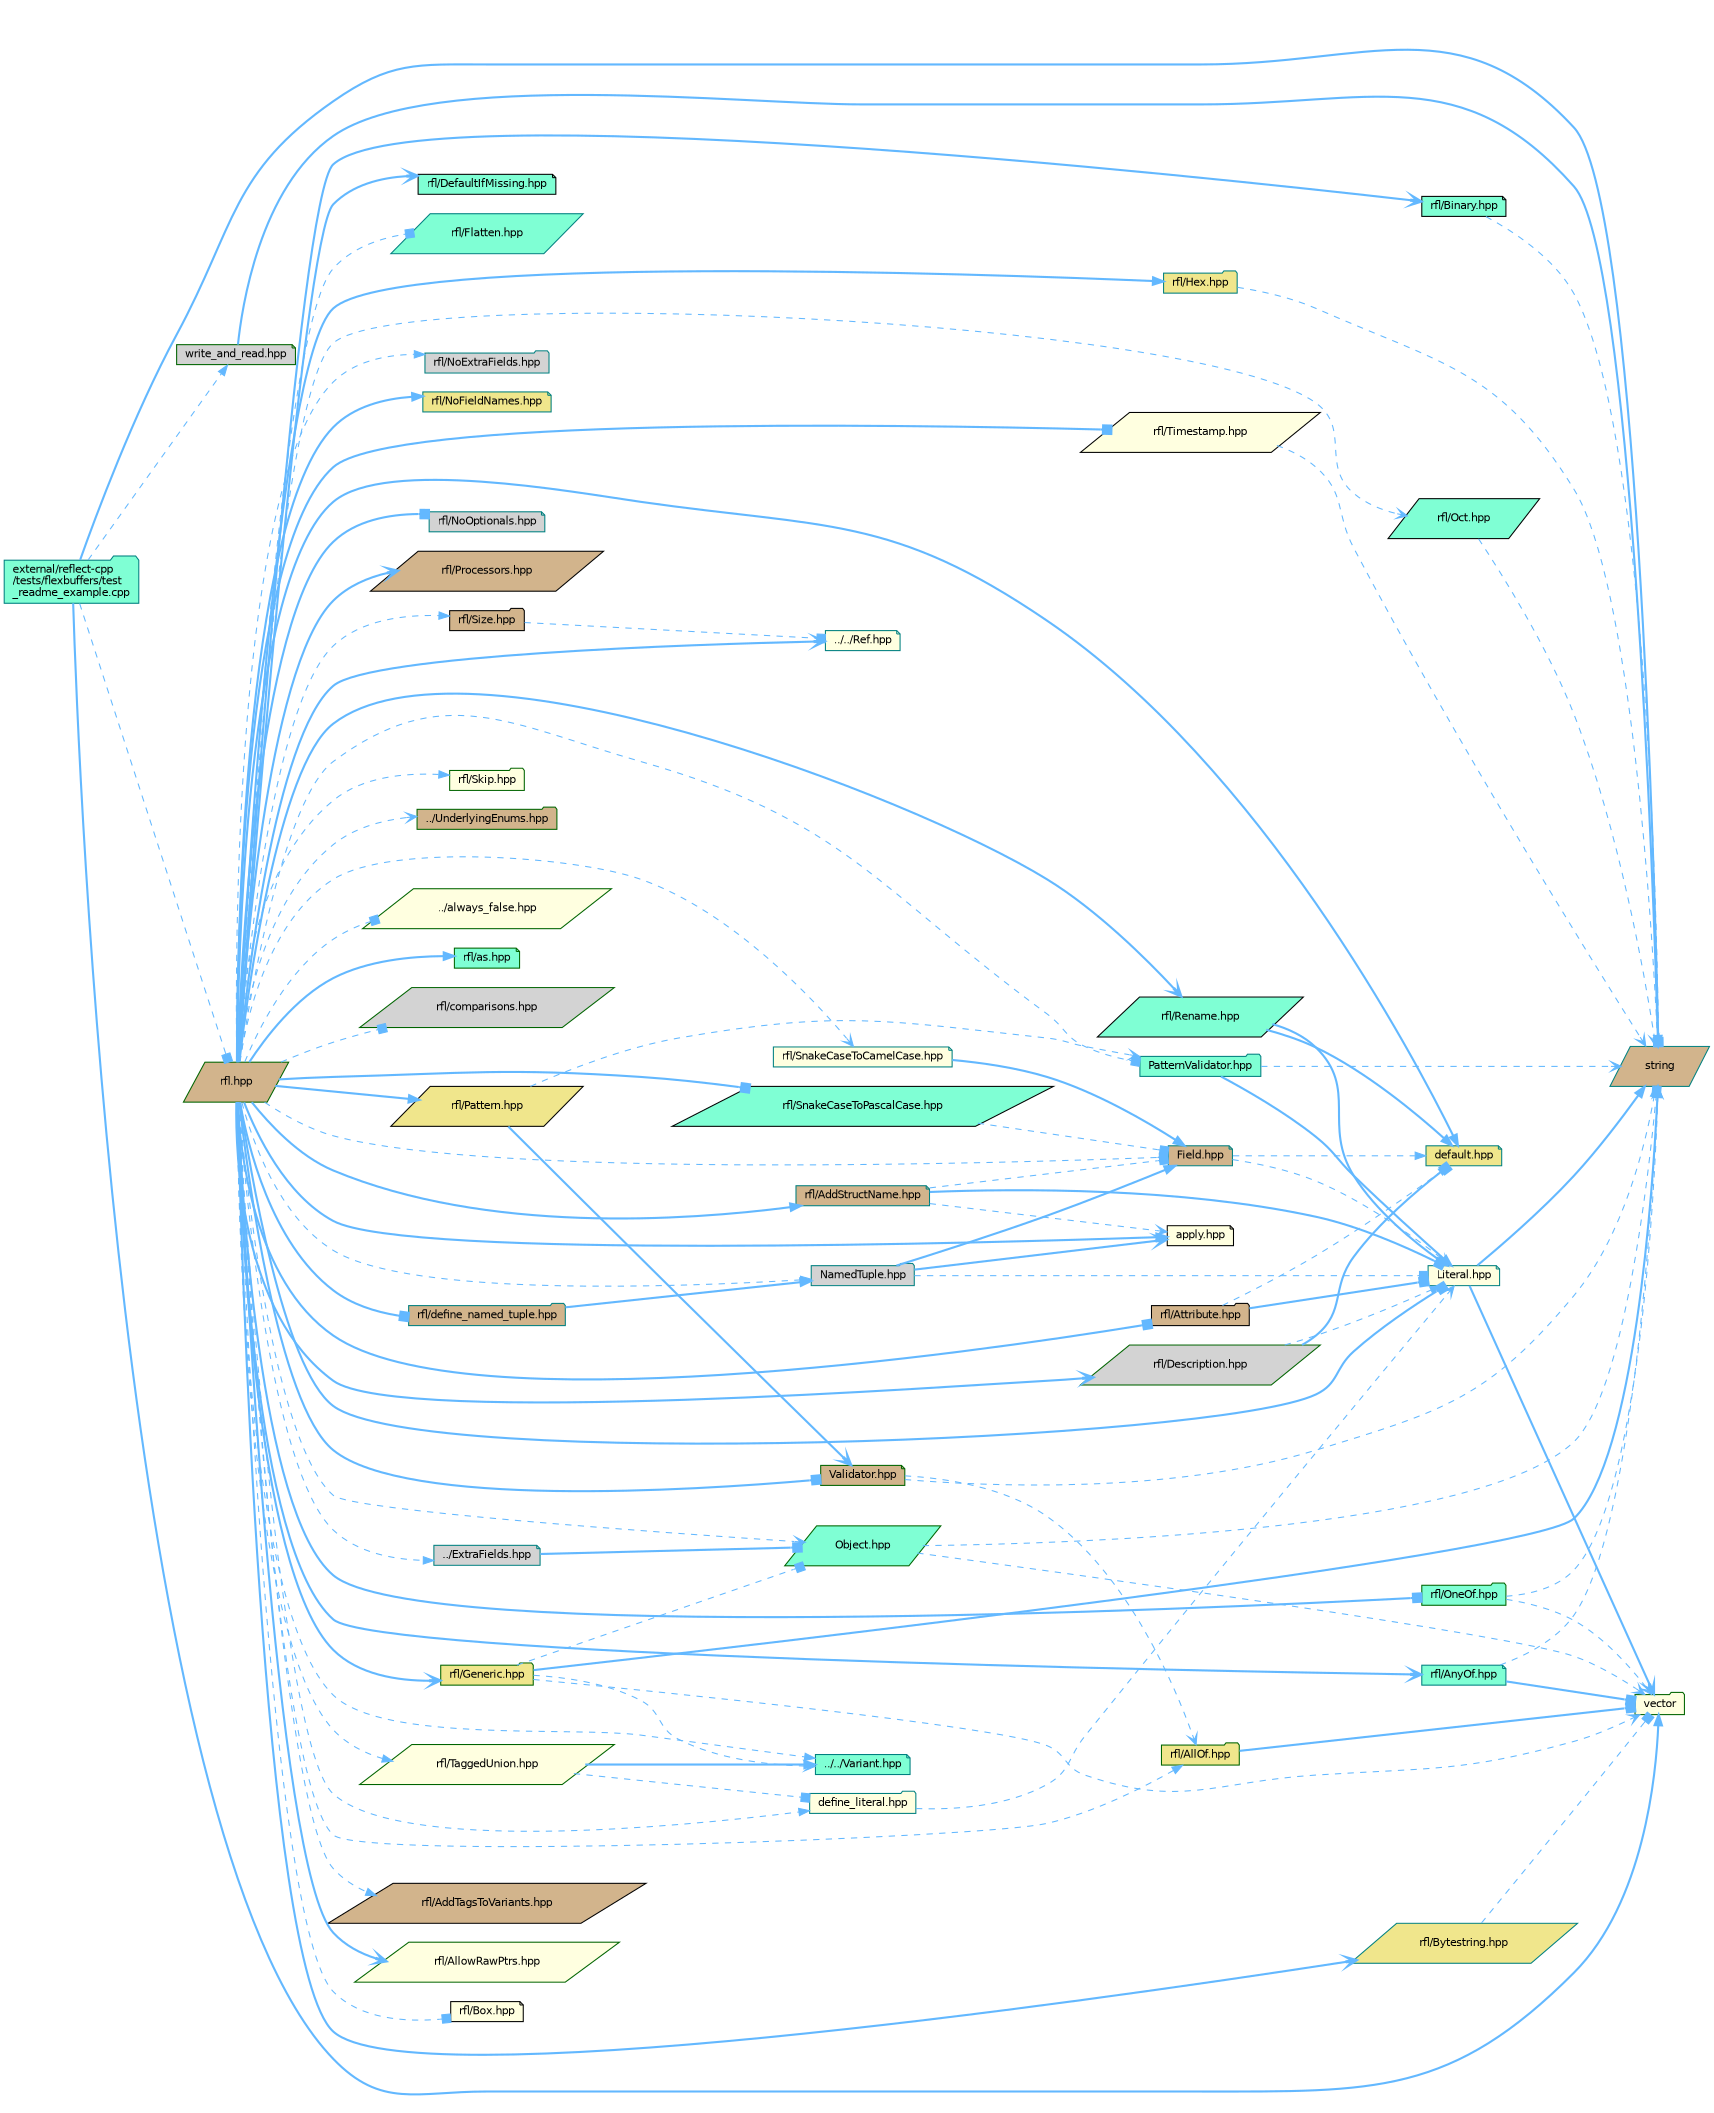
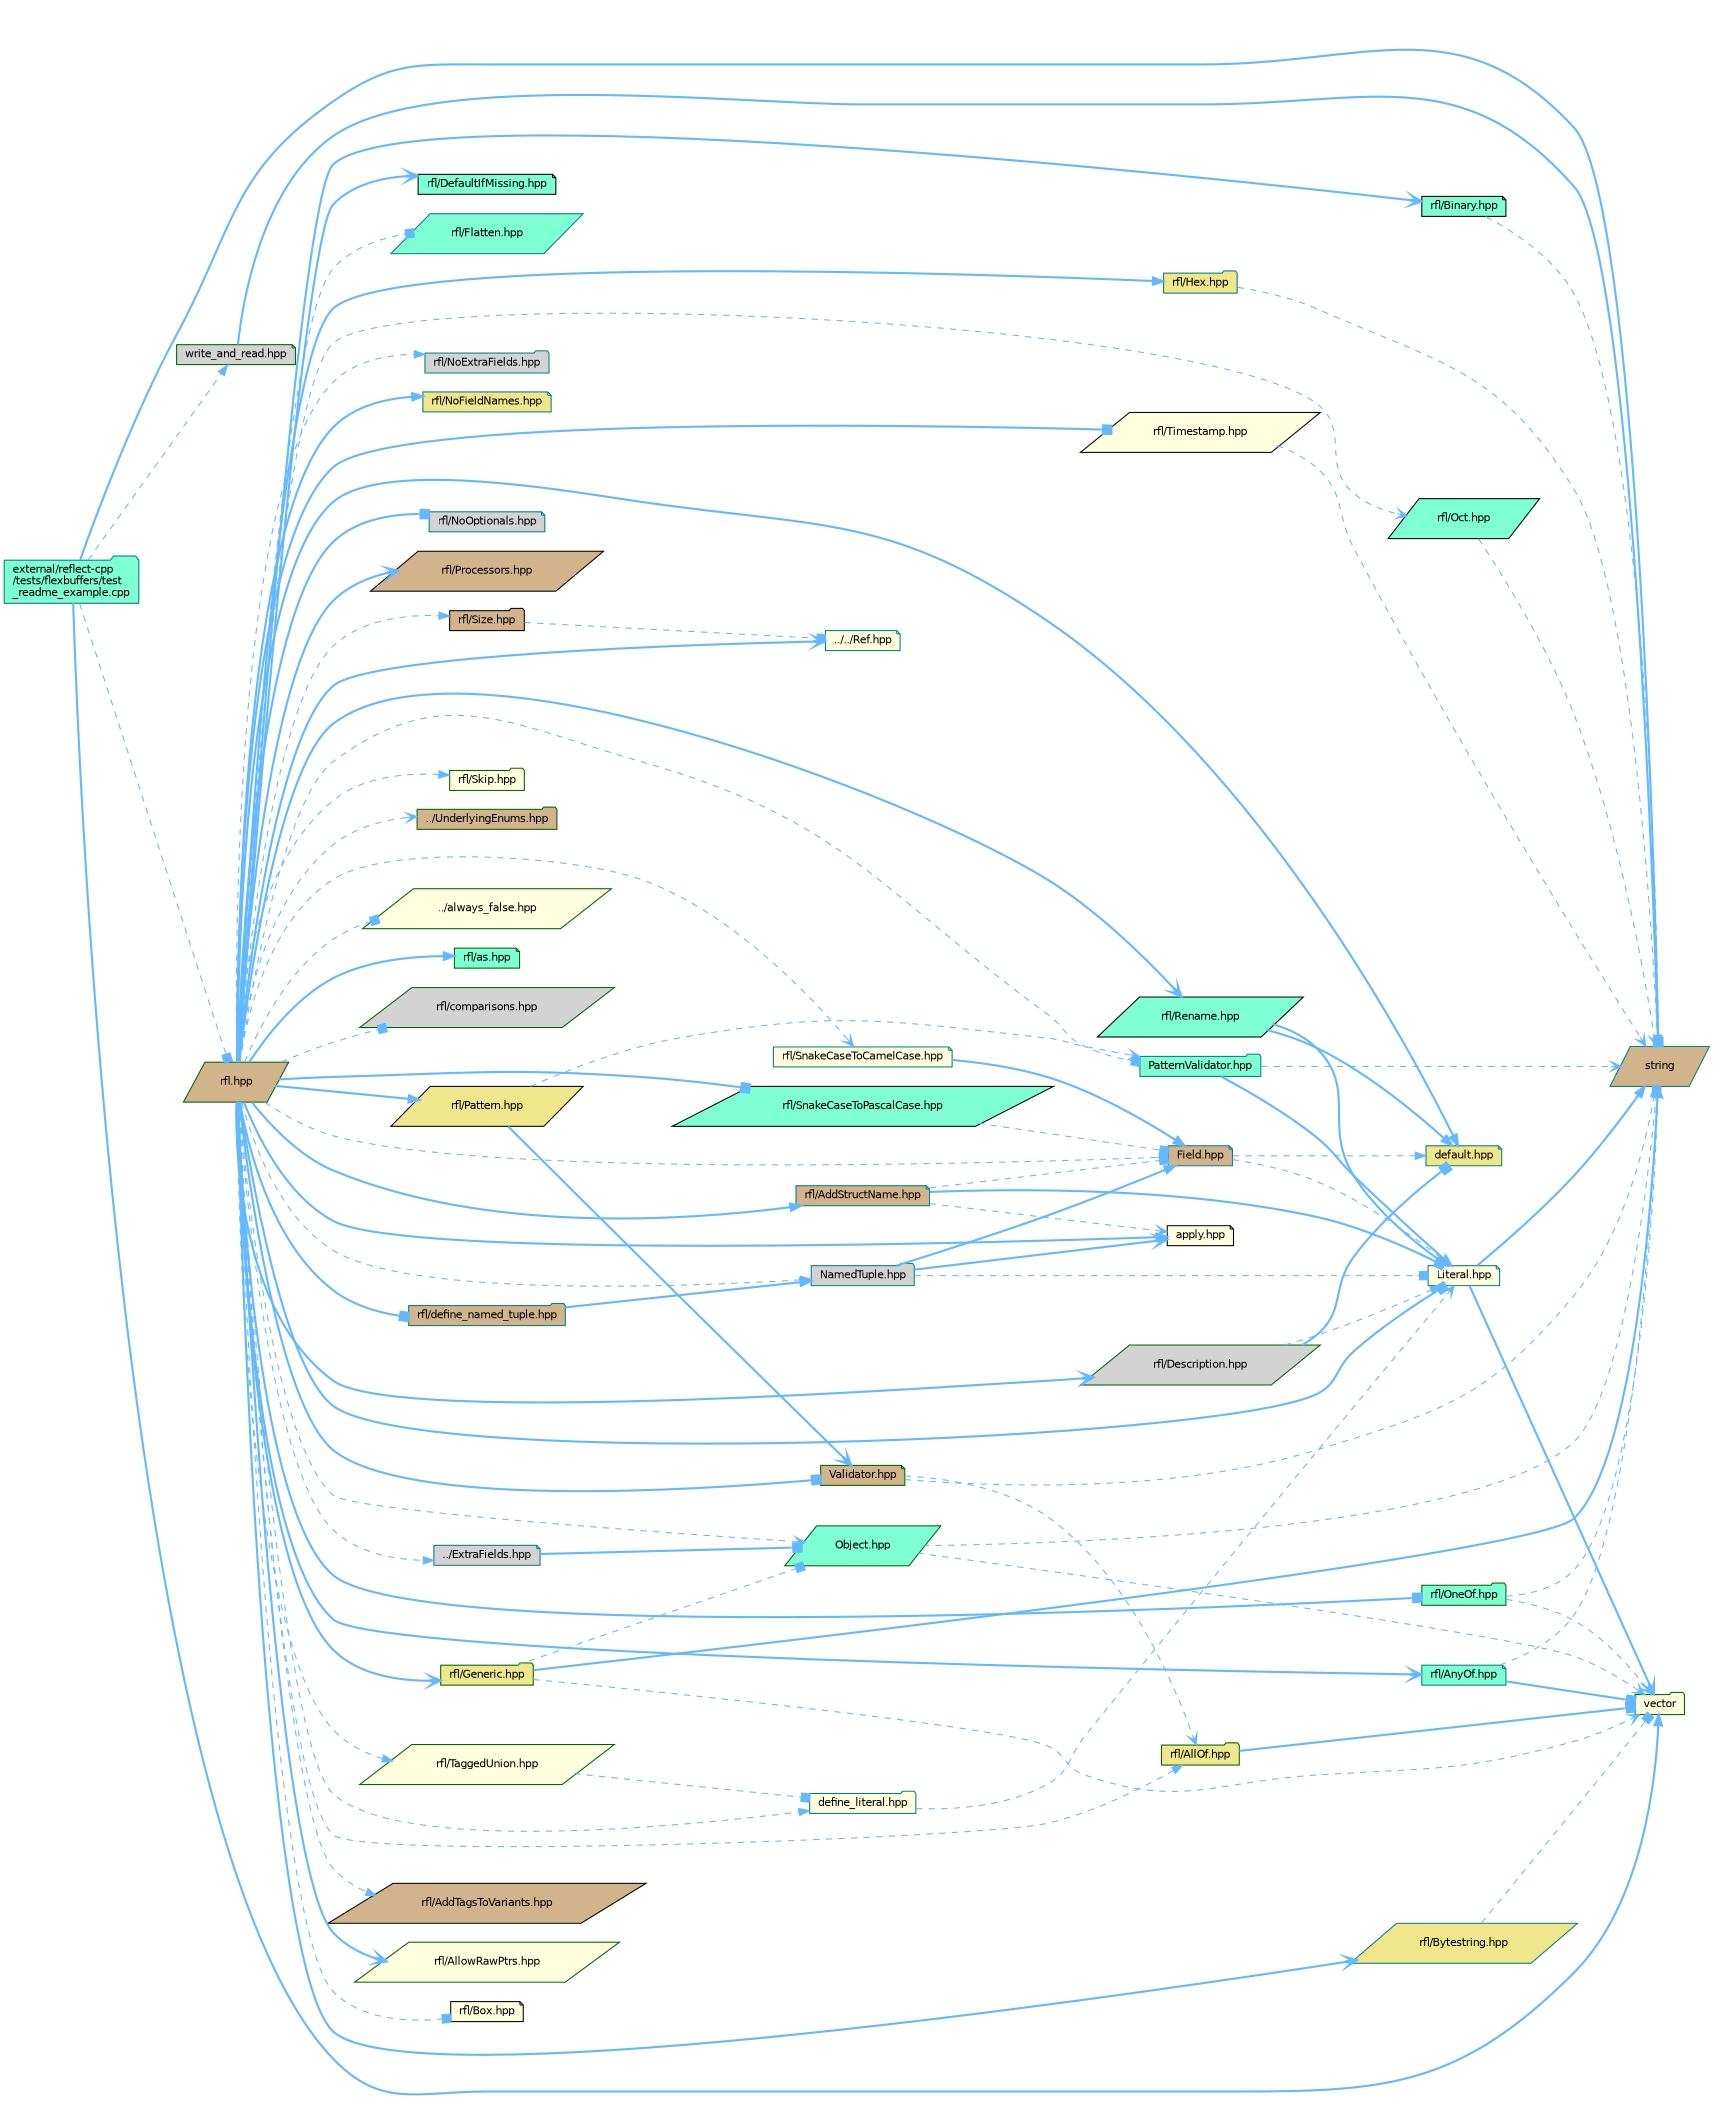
(1200, 1316) -> none
(863, 1765) -> none
